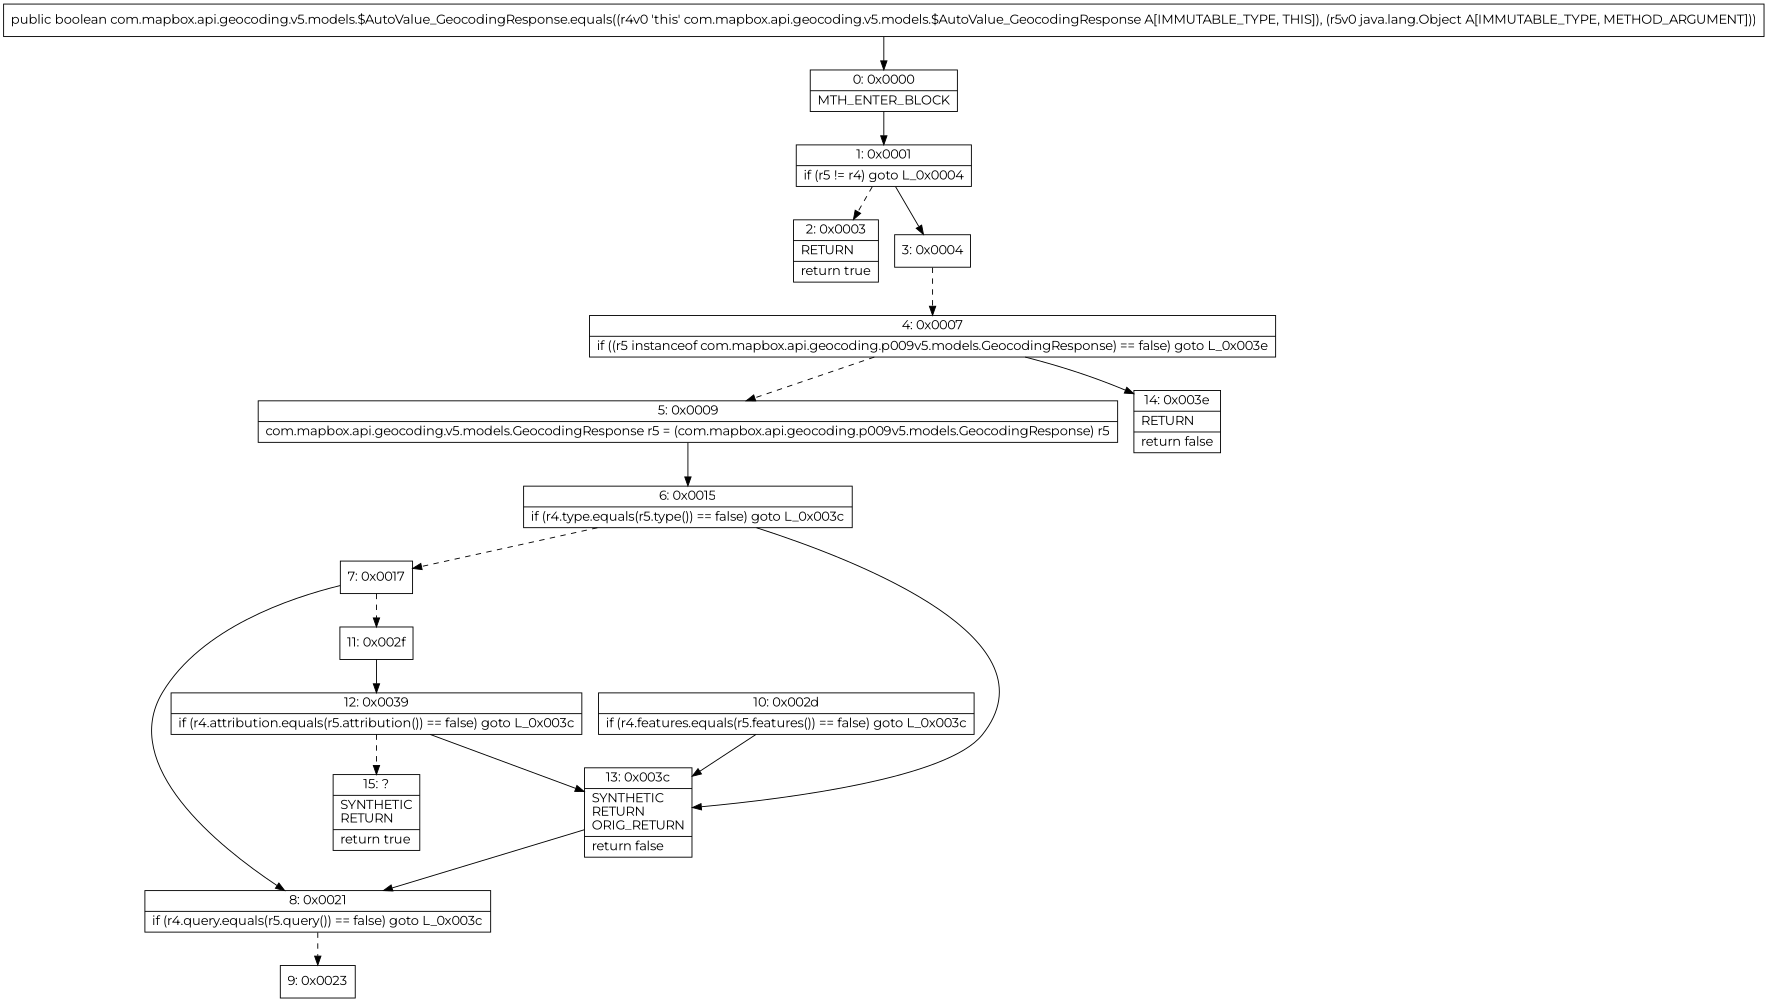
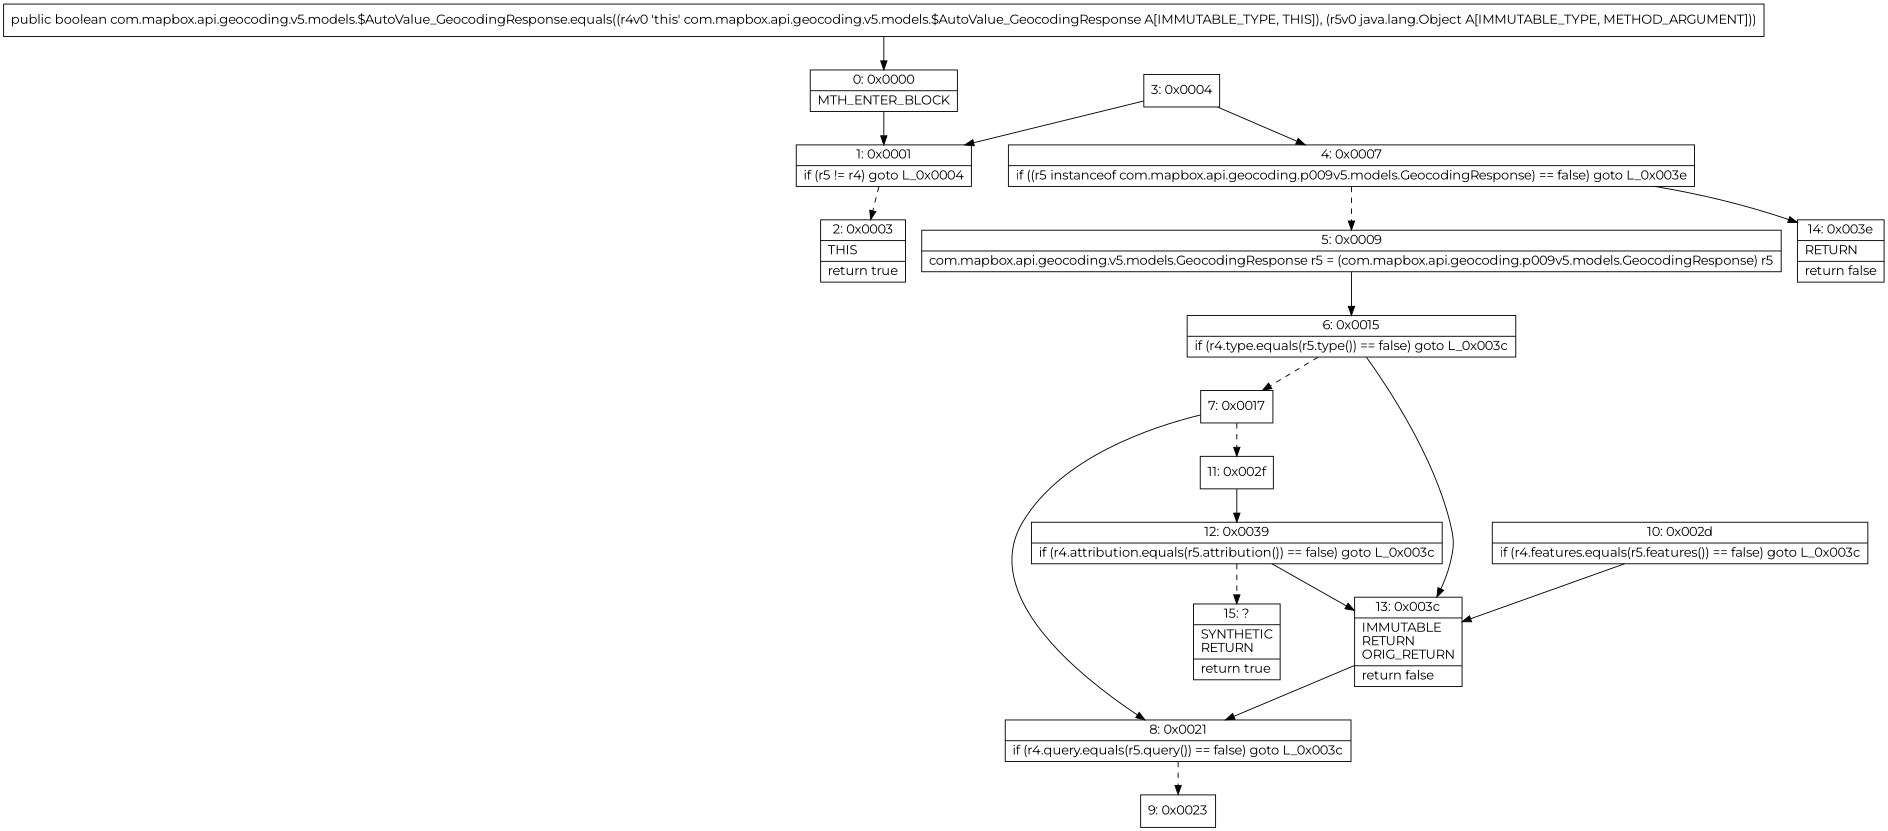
(907, 207) -> (1059, 122)
(827, 251) -> (843, 251)
(933, 287) -> (1257, 124)
(628, 799) -> (1402, 628)
